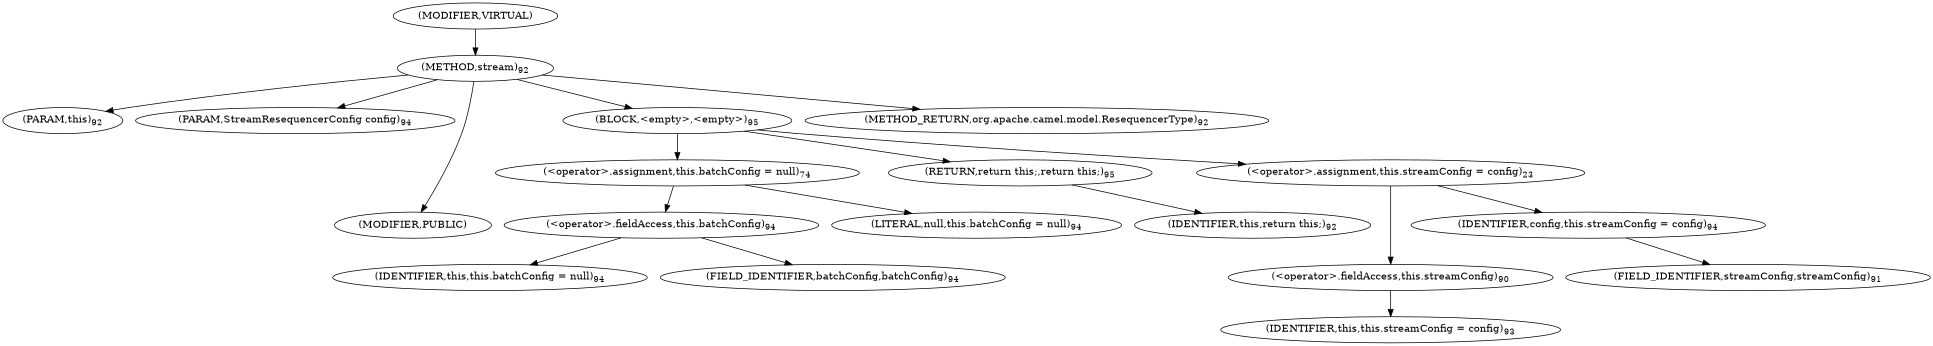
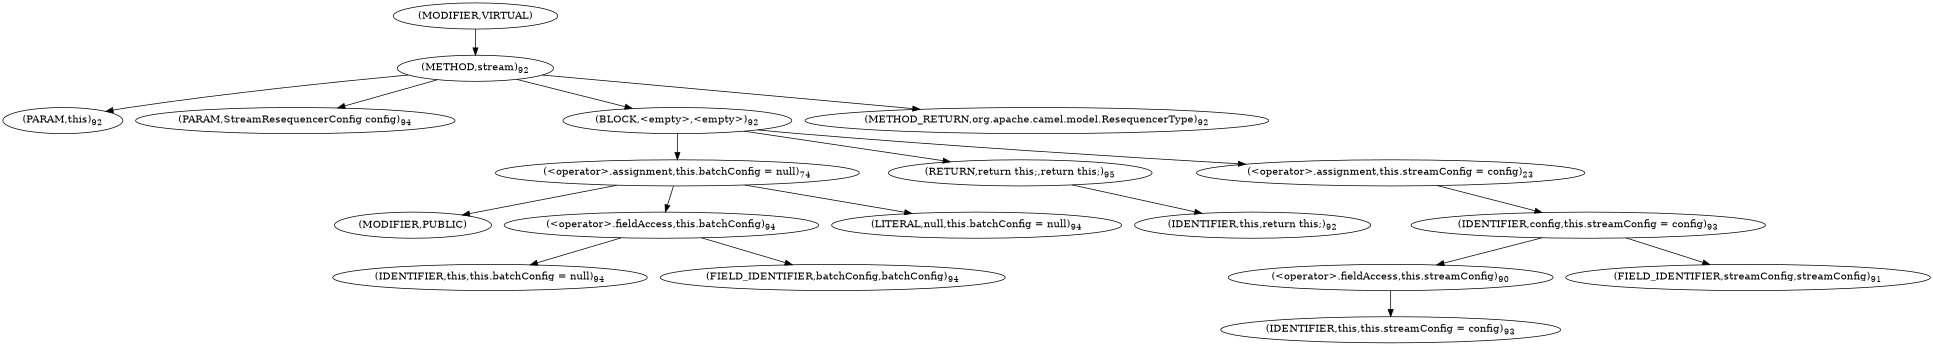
(754, 119) -> (754, 119)
(457, 146) -> (543, 199)
(1391, 221) -> (1493, 250)
(1713, 224) -> (1713, 224)
